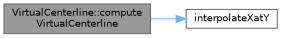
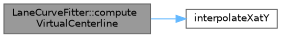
(77, 19) -> (77, 19)
